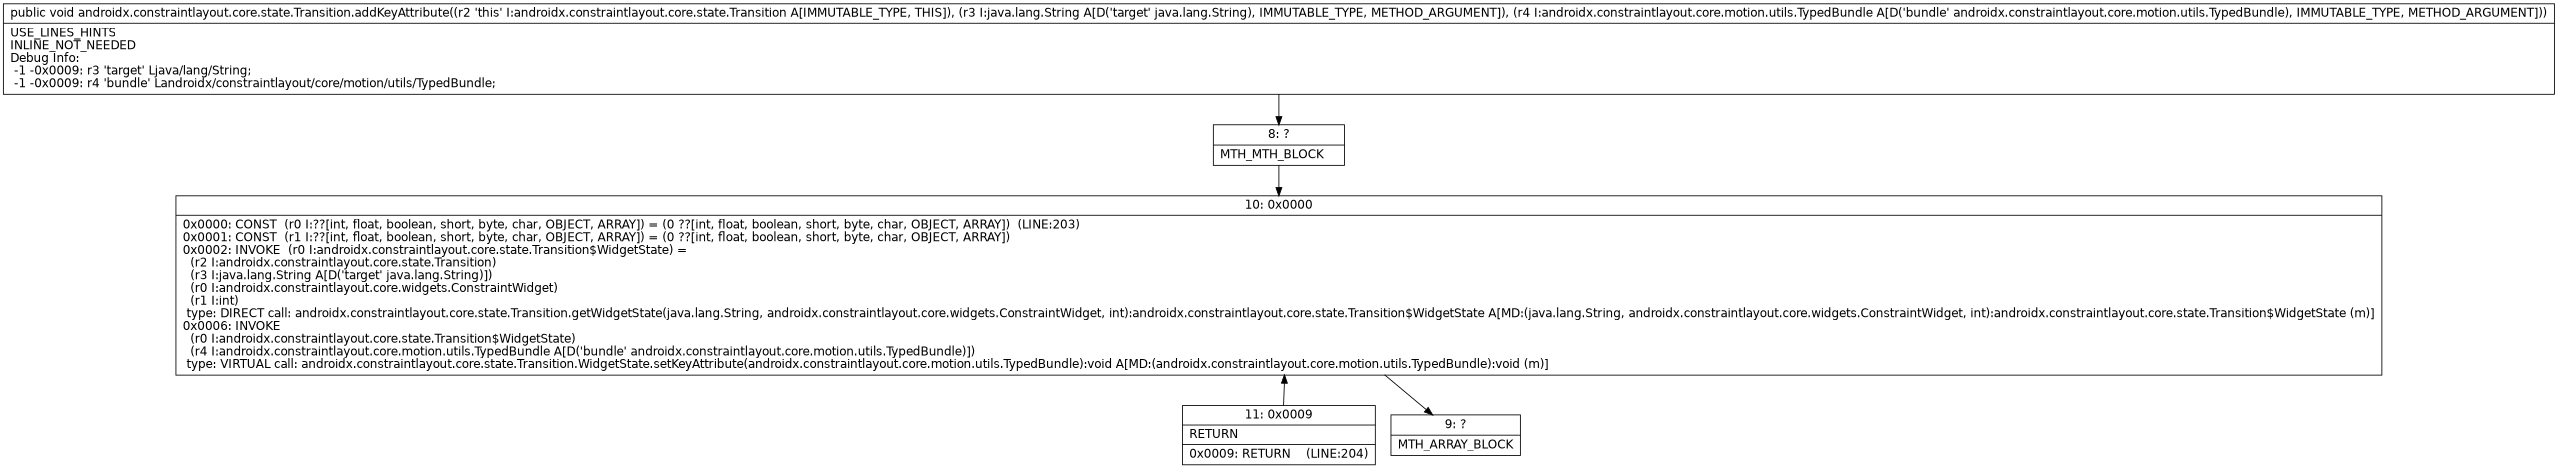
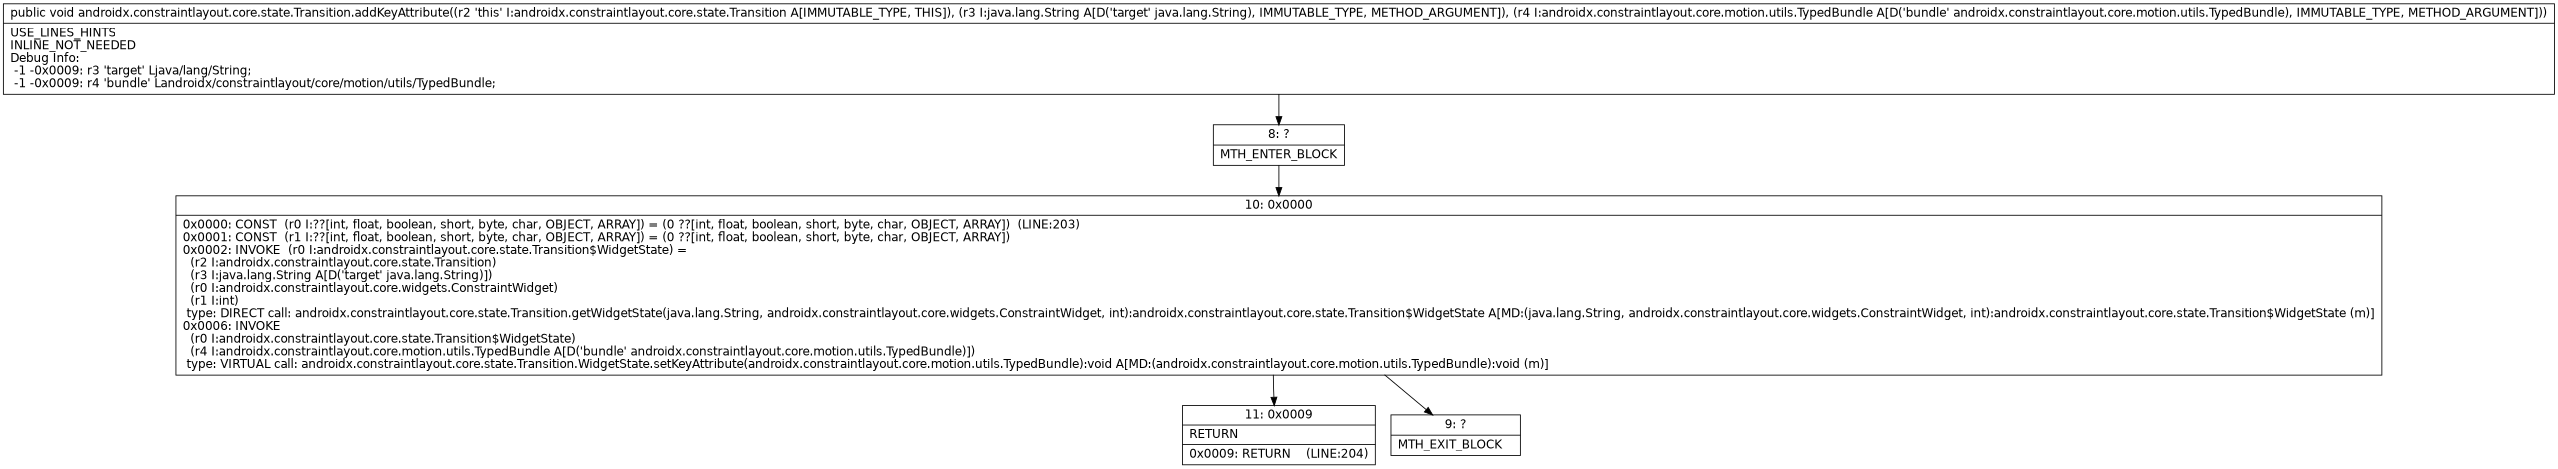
(1272, 155) -> (1279, 155)
(1284, 394) -> (1274, 386)
(1456, 445) -> (1450, 445)
